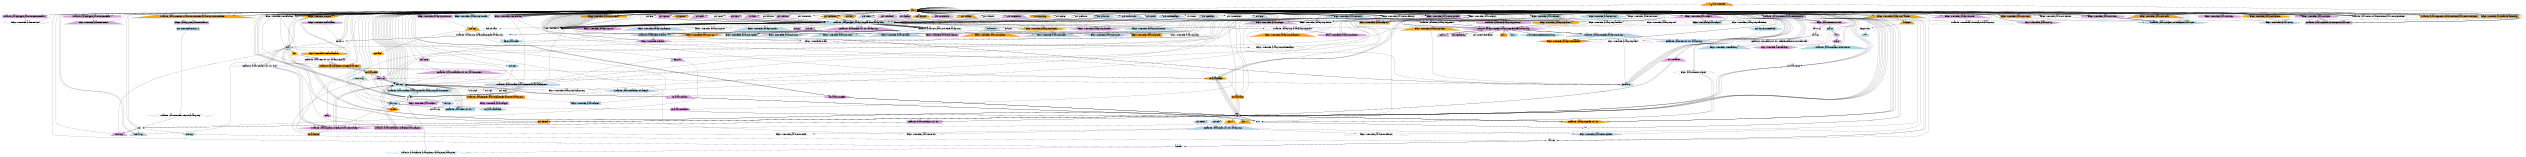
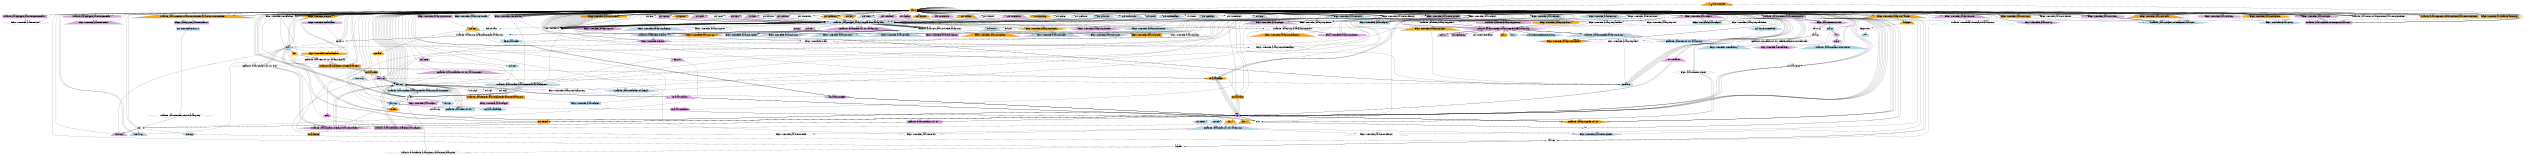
(1374, 23) -> (1374, 23)
(763, 29) -> none
